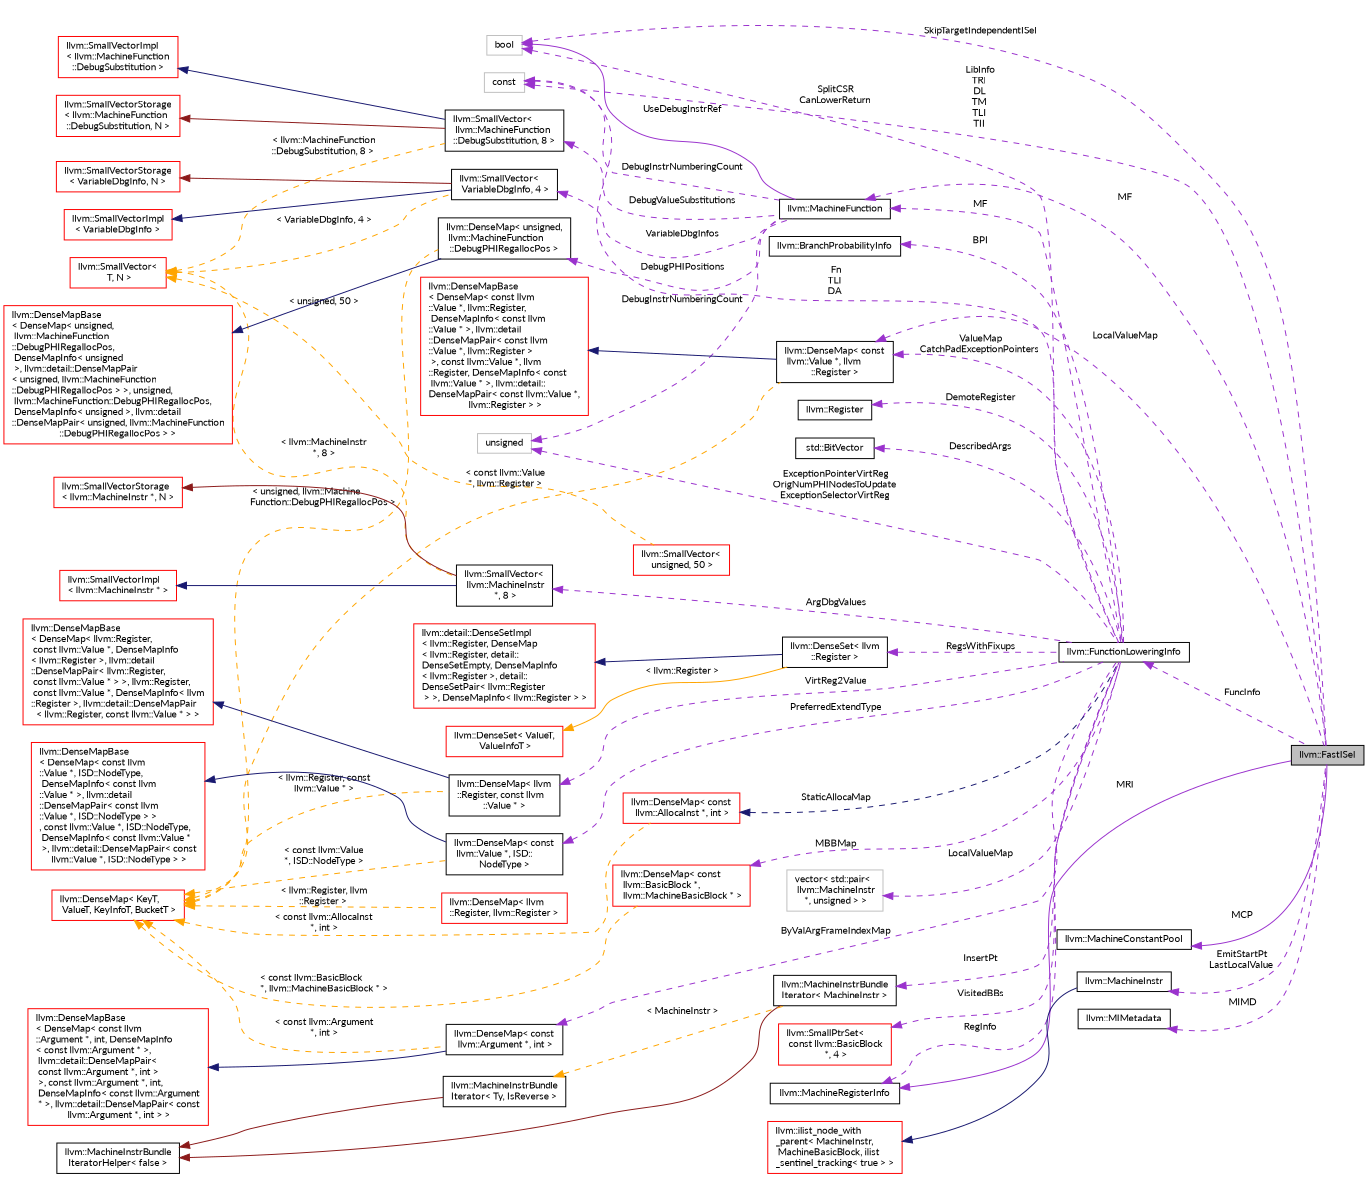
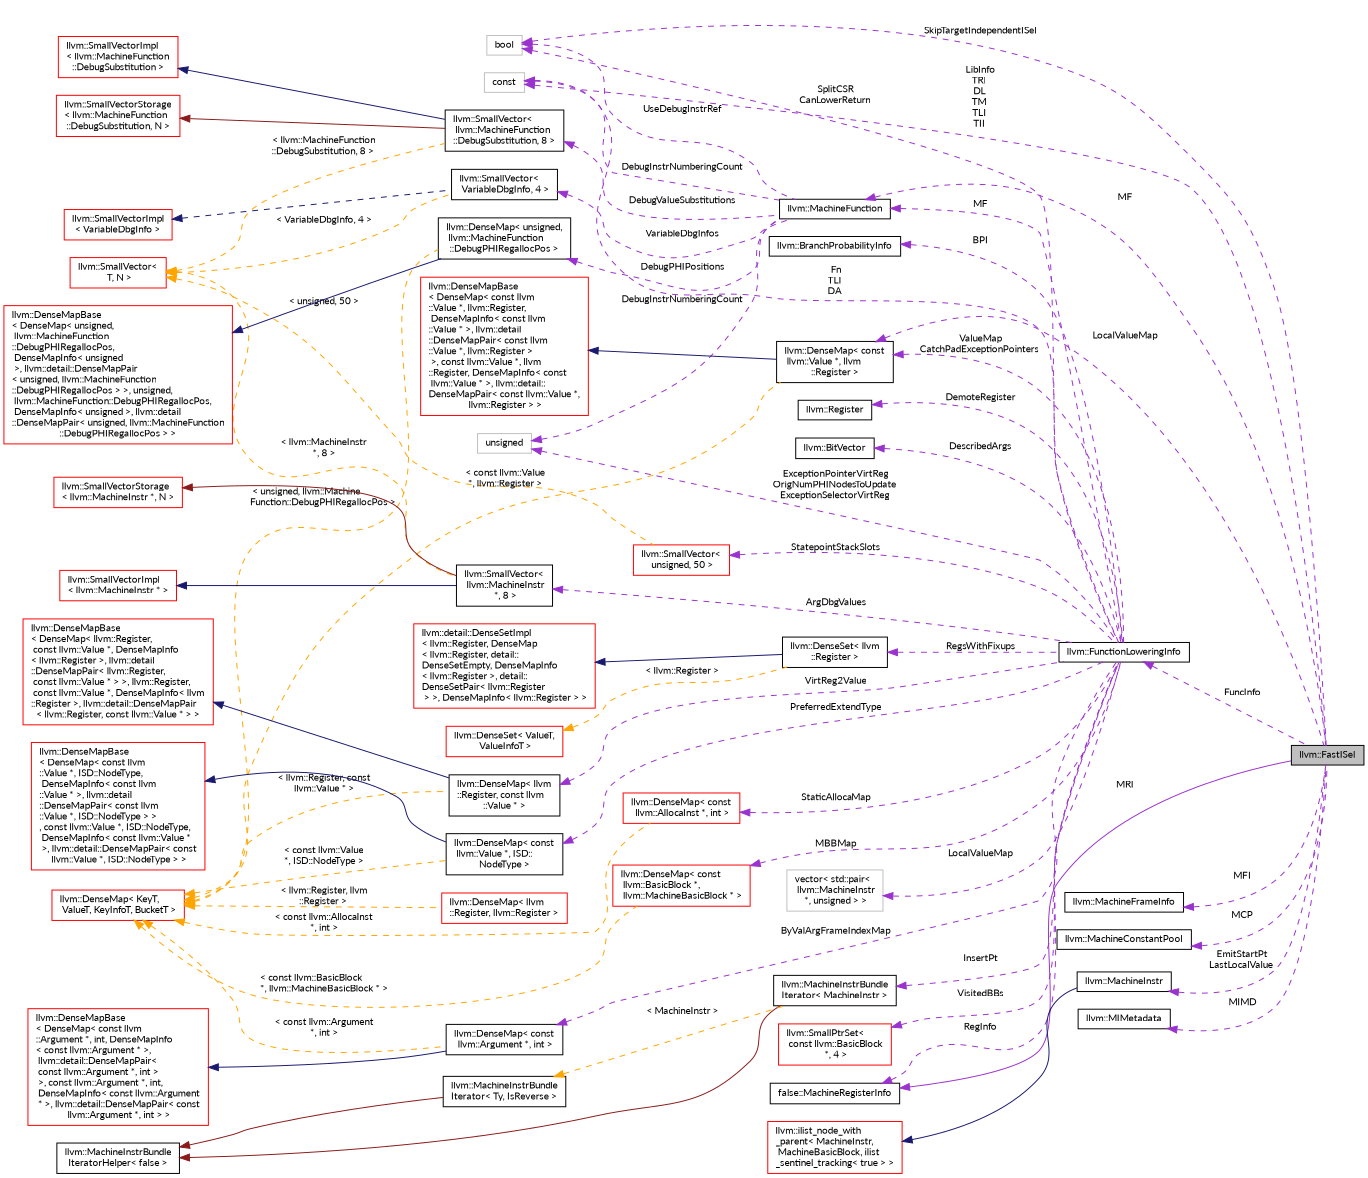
(649, 137) -> (649, 137)
(118, 177) -> none
(317, 204) -> (317, 204)
(835, 448) -> (835, 448)
none -> (938, 562)
(675, 683) -> (675, 683)
(959, 789) -> (959, 789)
(1299, 890) -> (1299, 890)
none -> (1124, 902)
(835, 1094) -> (835, 1094)
